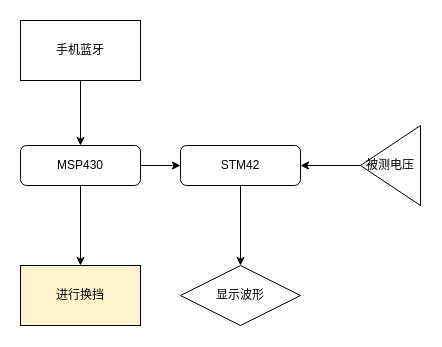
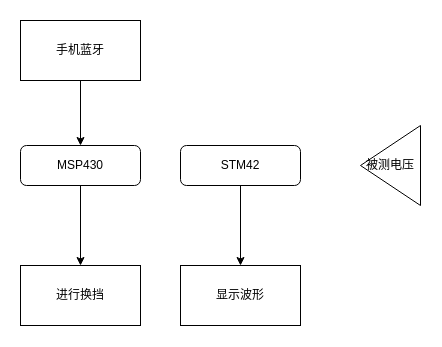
(157, 166) -> none
(334, 166) -> none
(81, 296) -> (81, 296)
(241, 296) -> (241, 296)
